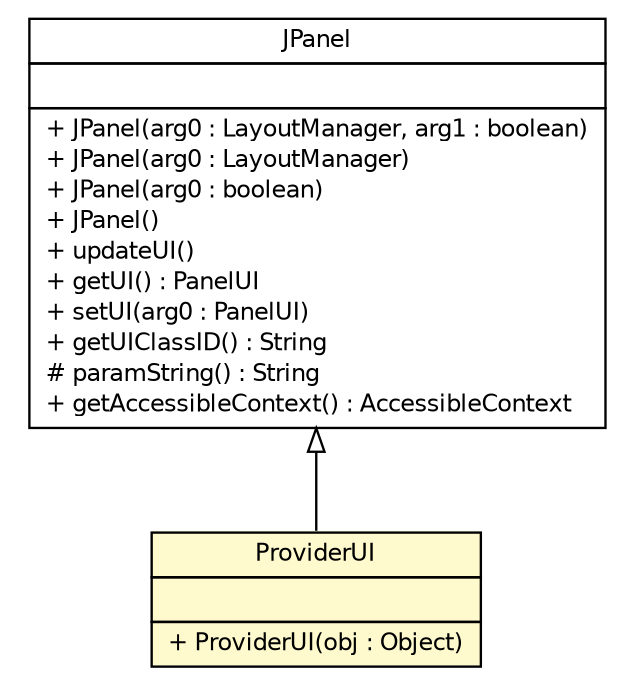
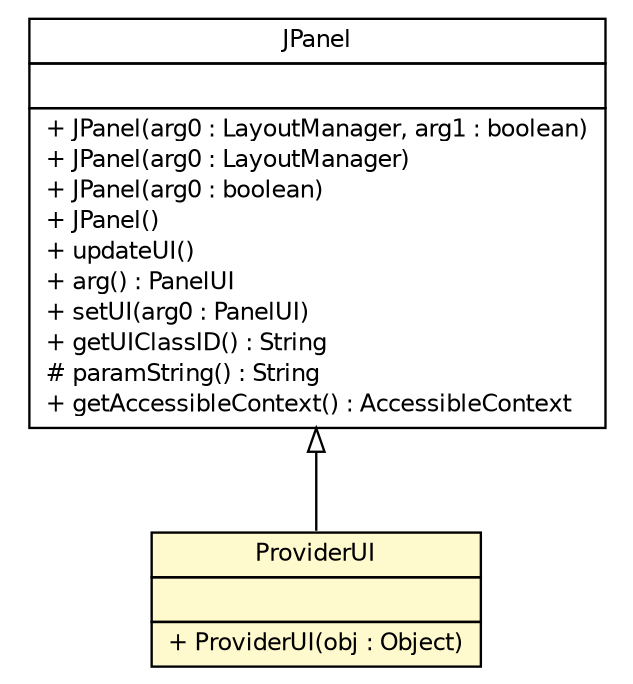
(153, 282) -> (141, 282)
